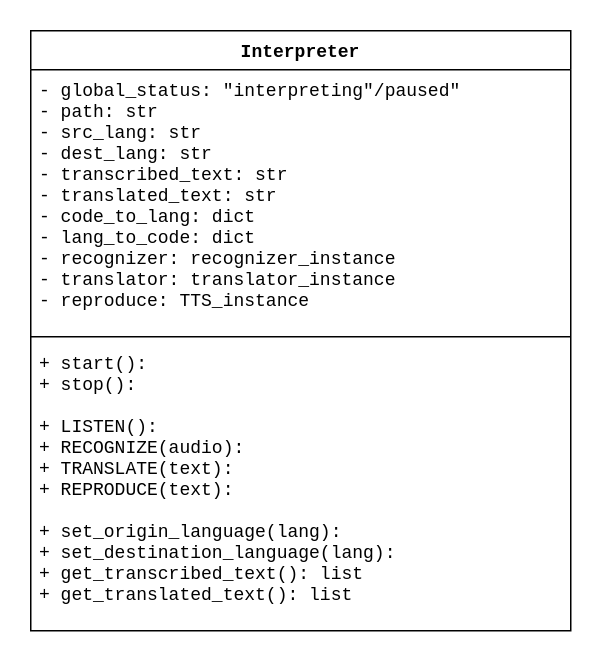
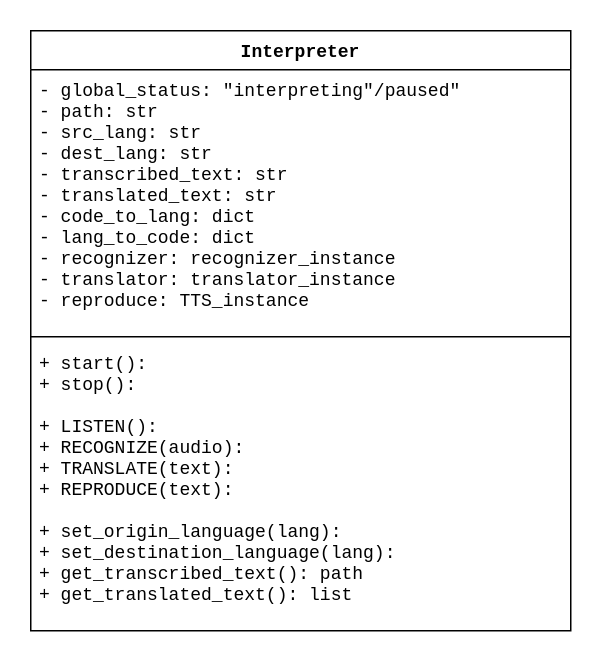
(85, 363) -> (85, 363)
